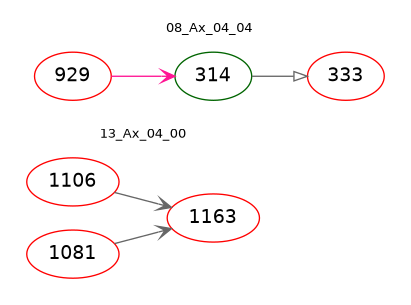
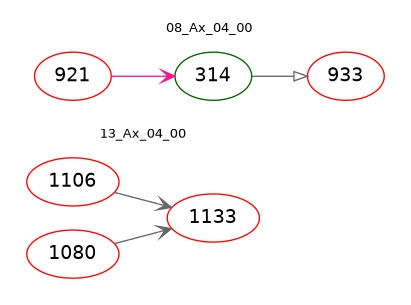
(209, 29) -> (209, 29)
(73, 76) -> (73, 76)
(346, 76) -> (346, 76)
(213, 218) -> (213, 218)
(73, 254) -> (73, 254)
